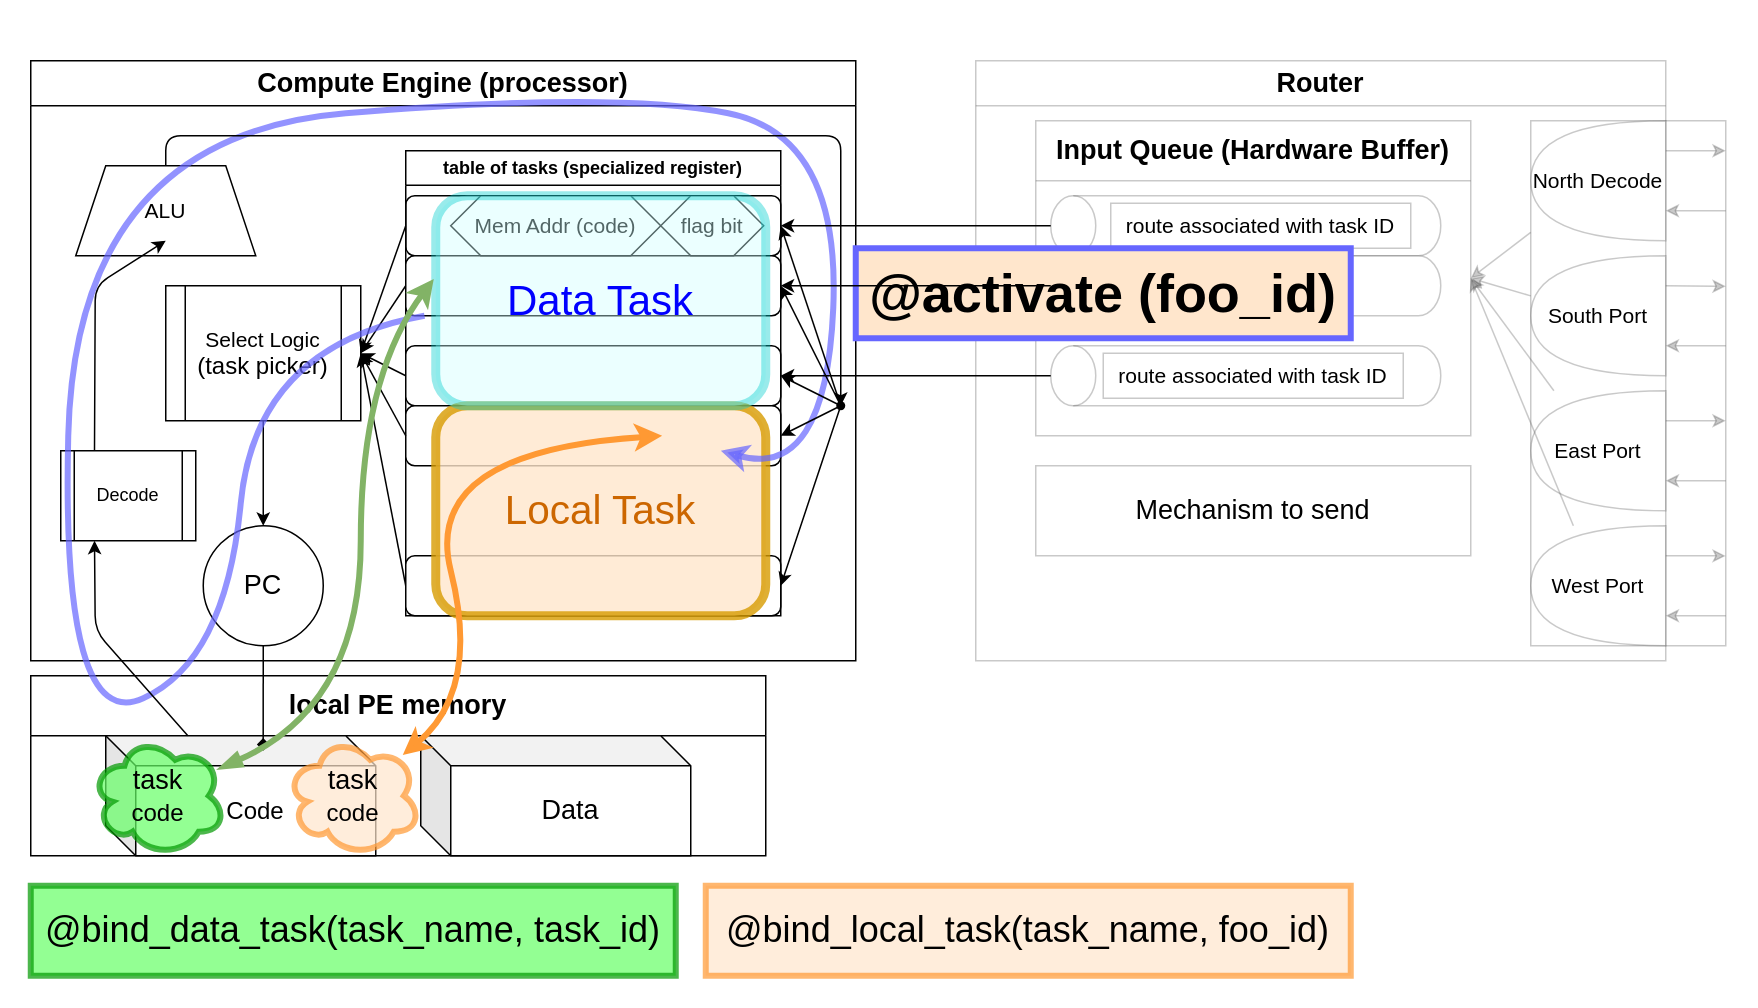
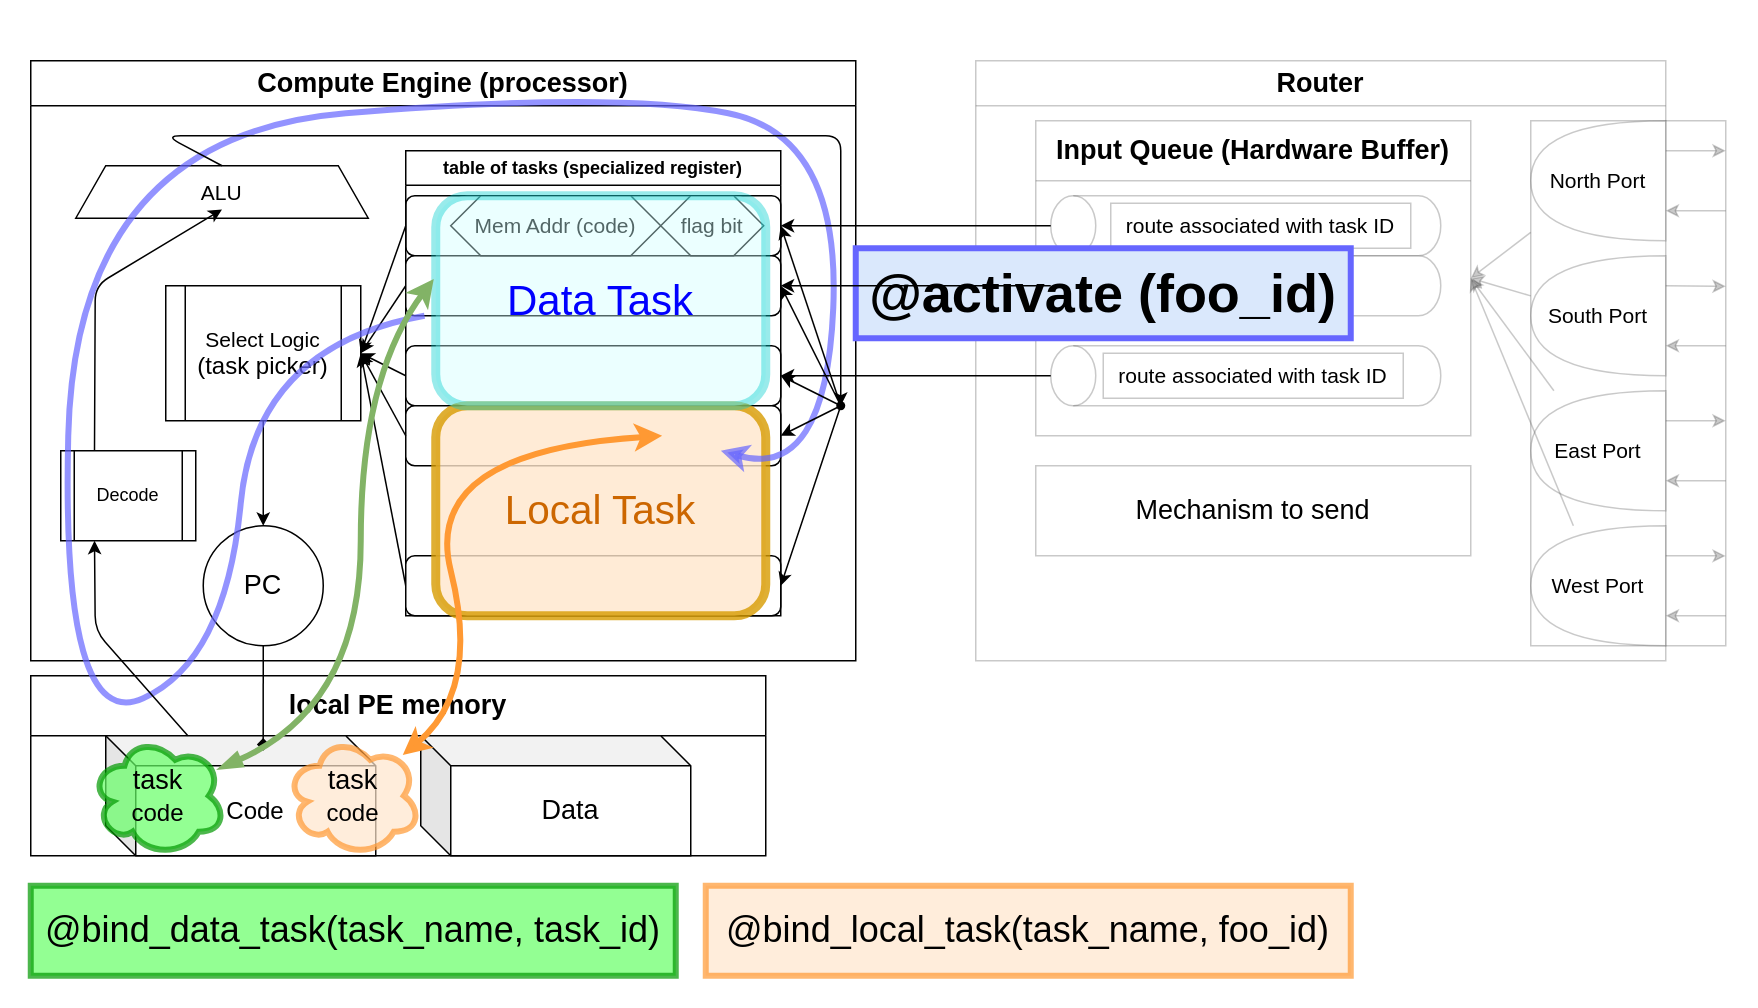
(1598, 181) -> (1598, 181)
(166, 211) -> (222, 192)
(1103, 293) -> (1103, 293)
